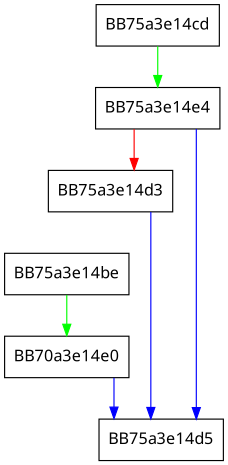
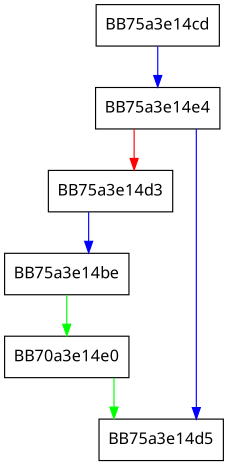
(158, 61) -> (158, 61)
(151, 310) -> (89, 227)
(114, 392) -> (114, 392)
